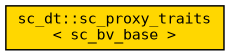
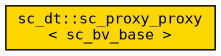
(115, 28) -> (111, 28)
